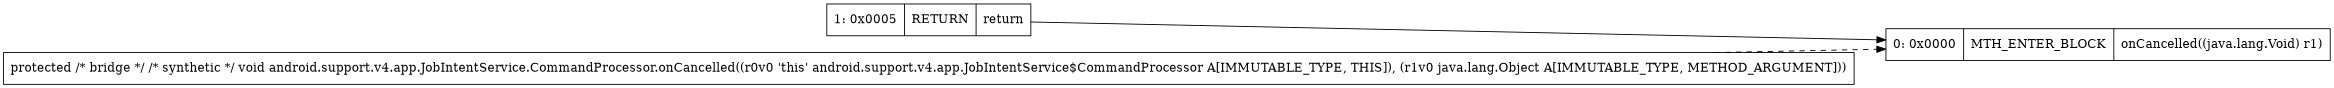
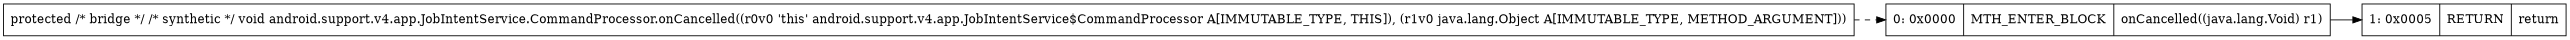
(1454, 31) -> (2342, 20)
